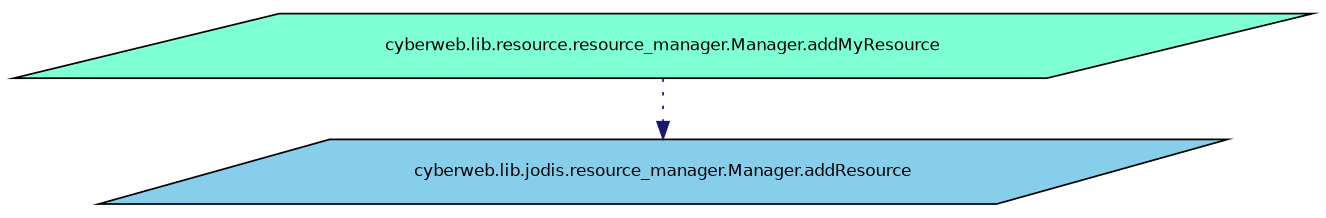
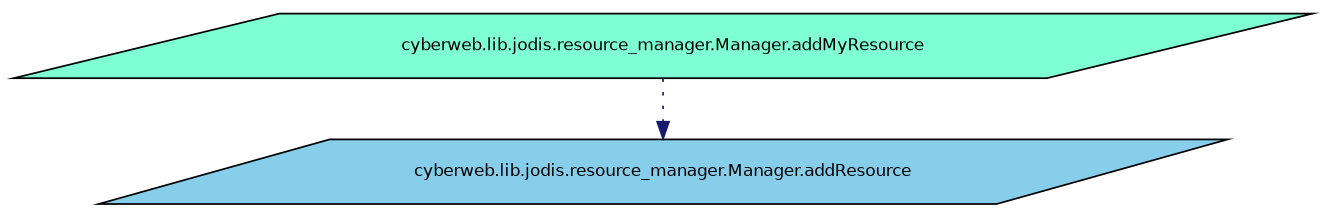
(663, 46) -> (663, 46)
